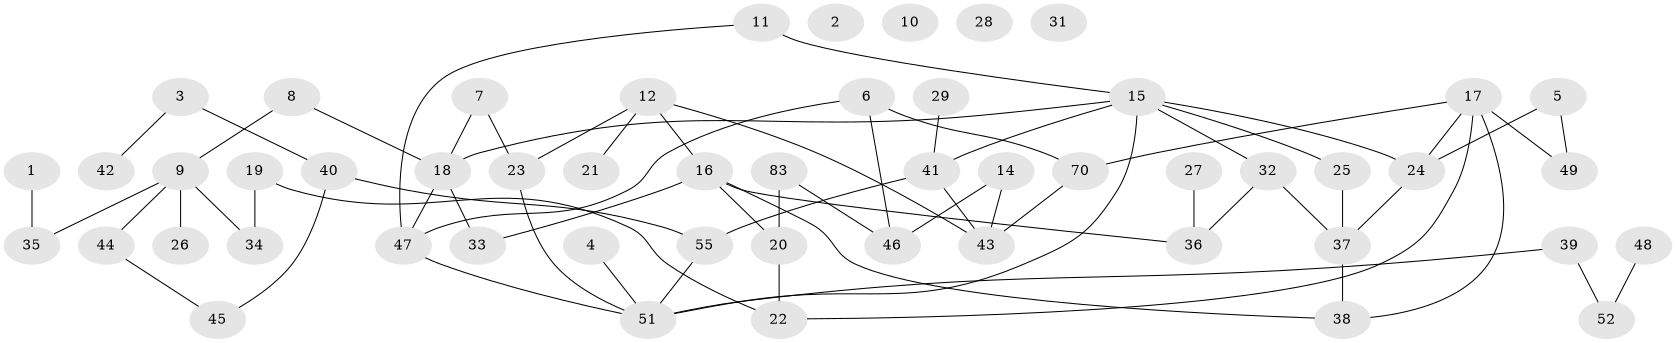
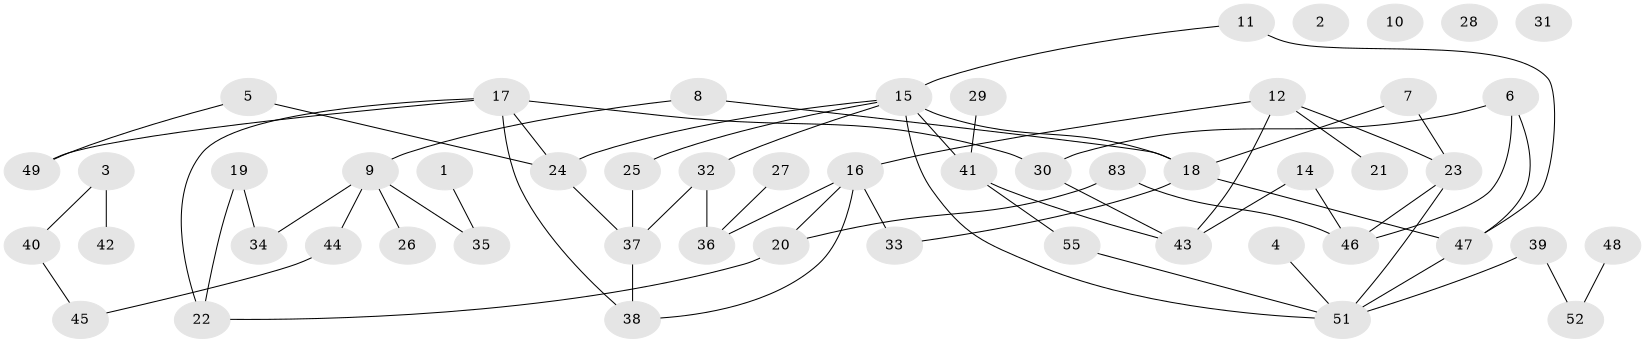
(1080, 171) -> (1043, 171)
(519, 204) -> none
none -> (1403, 208)
